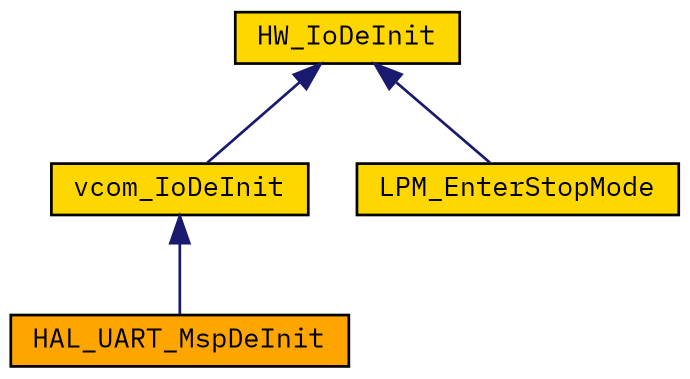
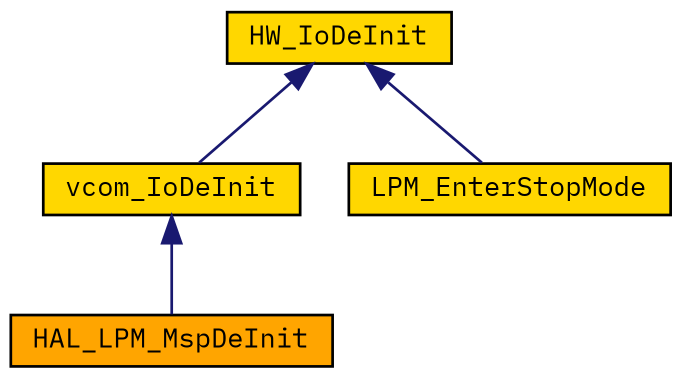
(180, 341) -> (172, 341)
